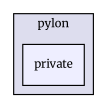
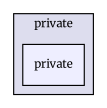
(54, 24) -> (54, 24)
